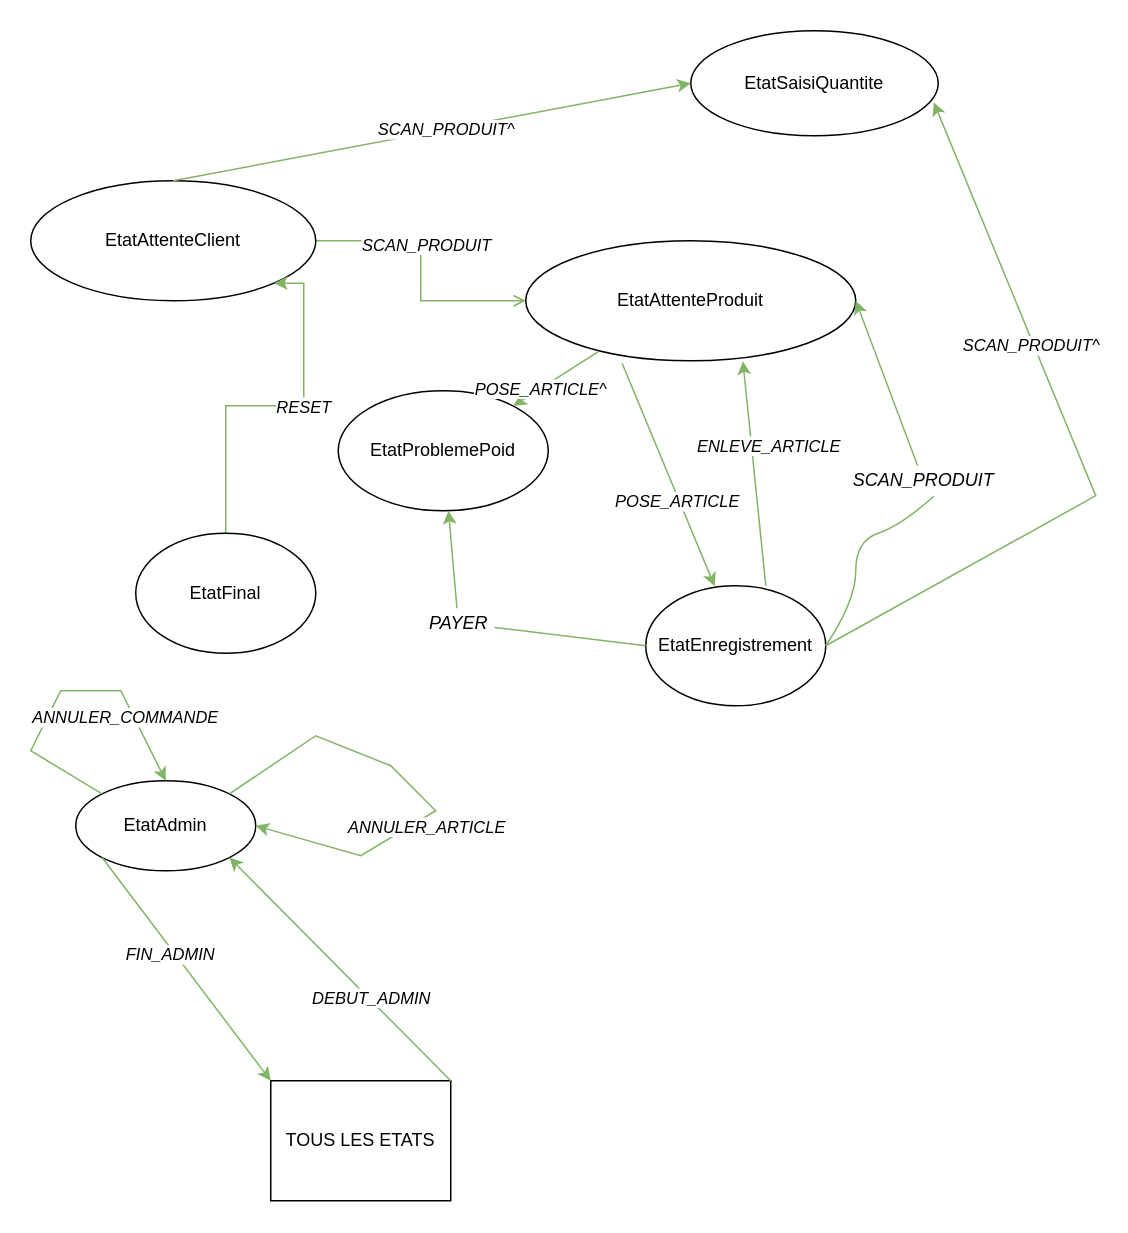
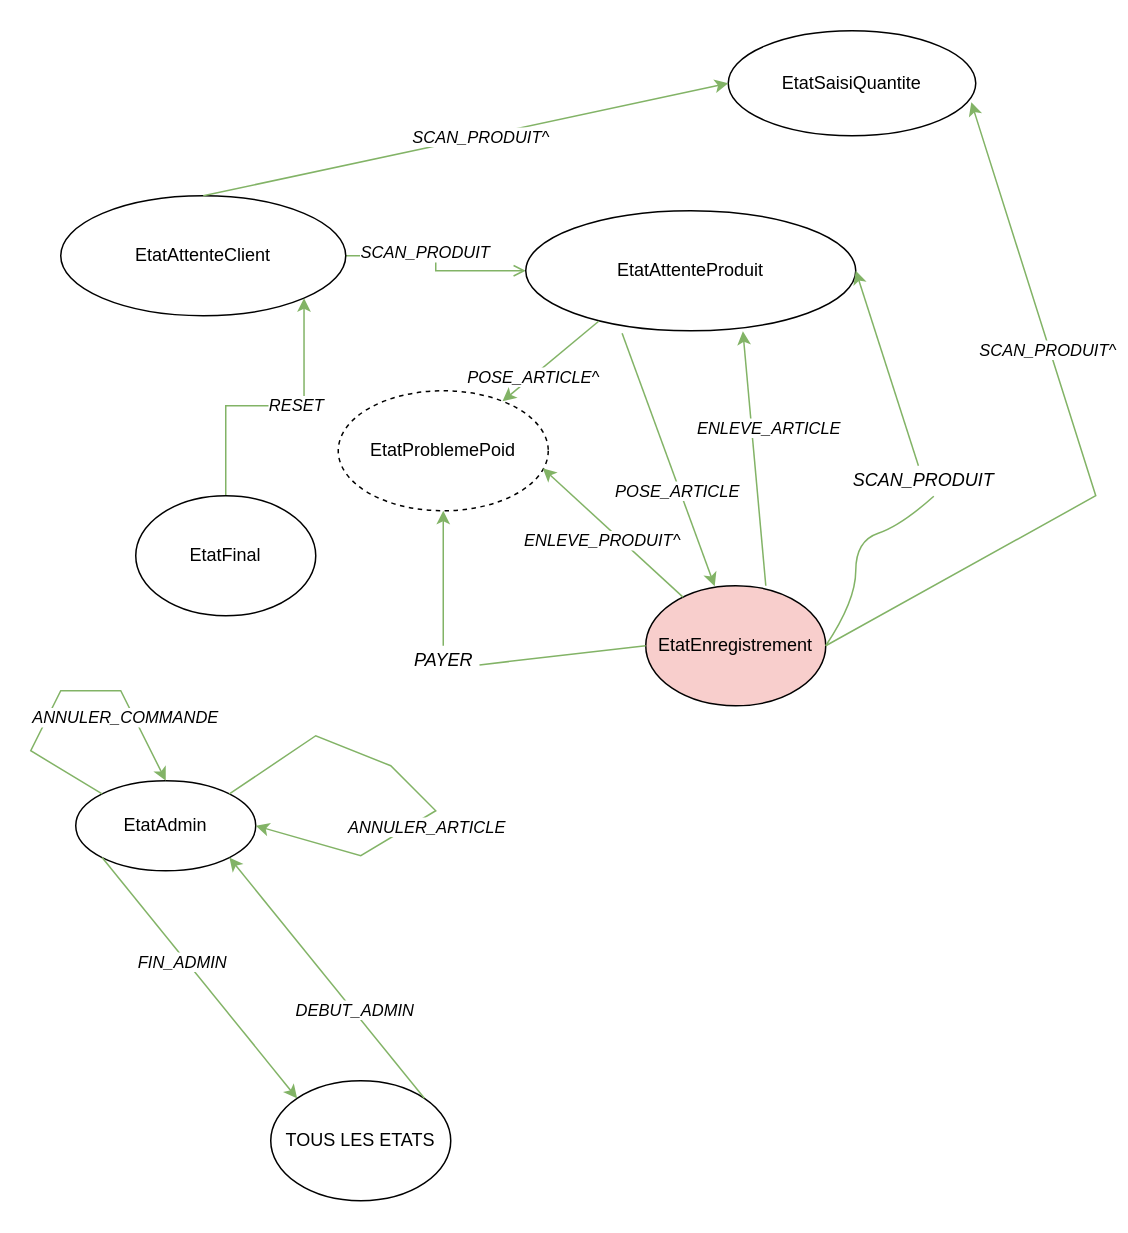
(815, 83) -> (852, 83)
(173, 241) -> (203, 256)
(691, 301) -> (691, 271)
(443, 451) -> (443, 451)
none -> (616, 536)
(226, 593) -> (226, 556)
(458, 623) -> (443, 661)
(736, 646) -> (736, 646)
(361, 1141) -> (361, 1141)
